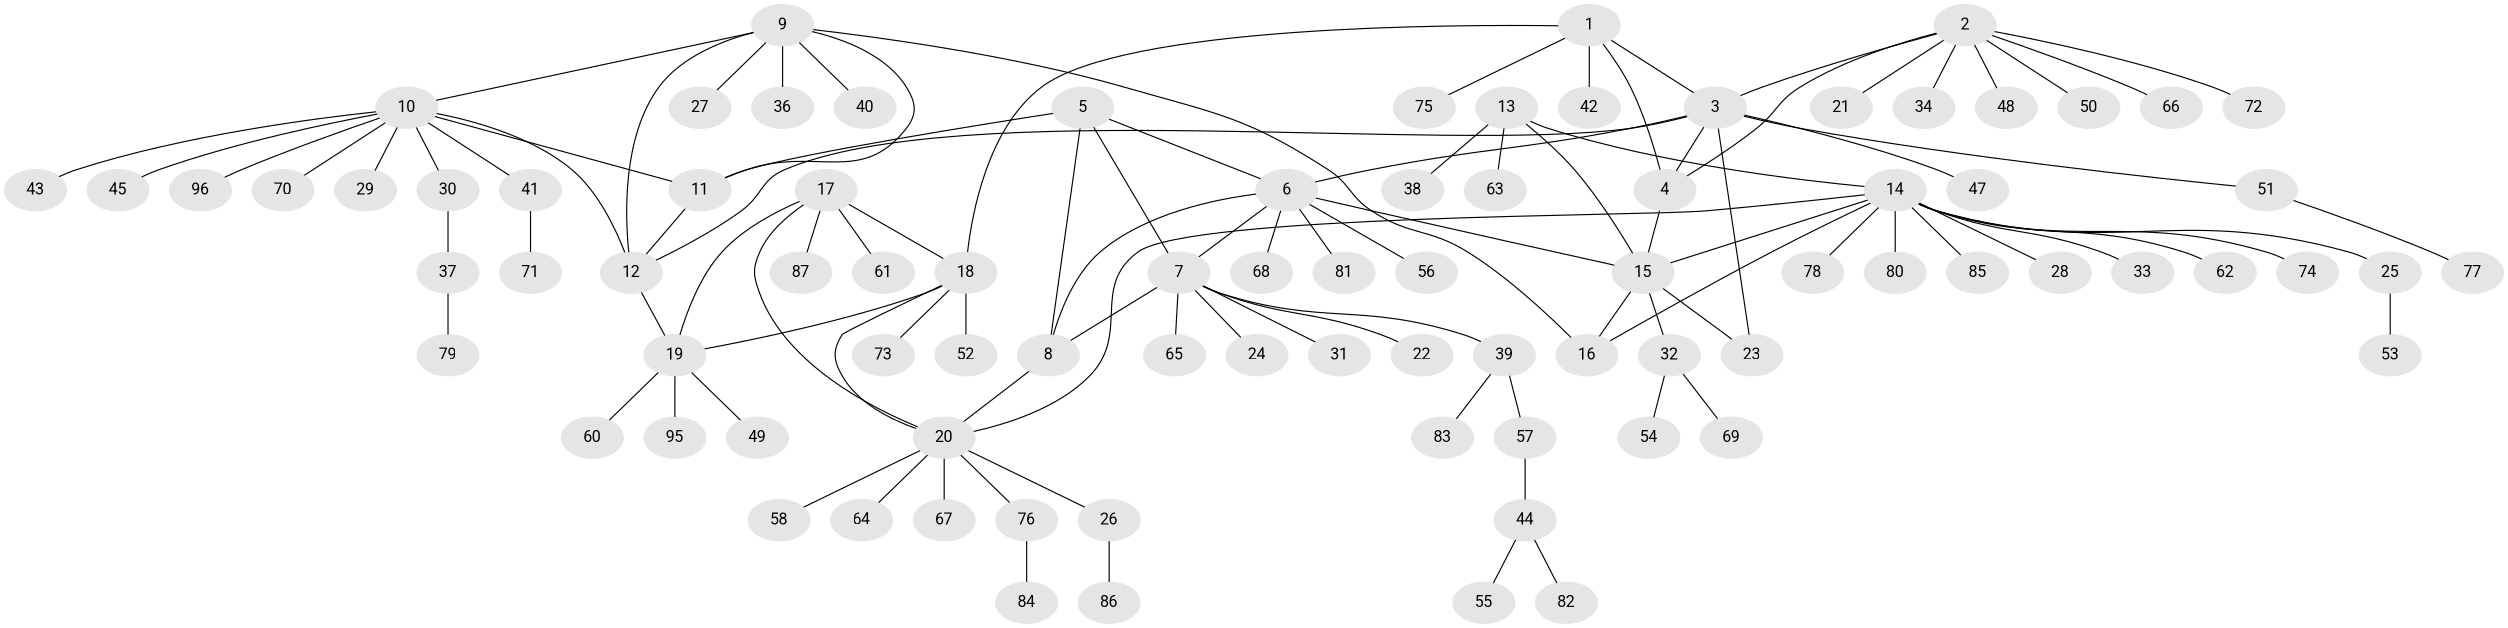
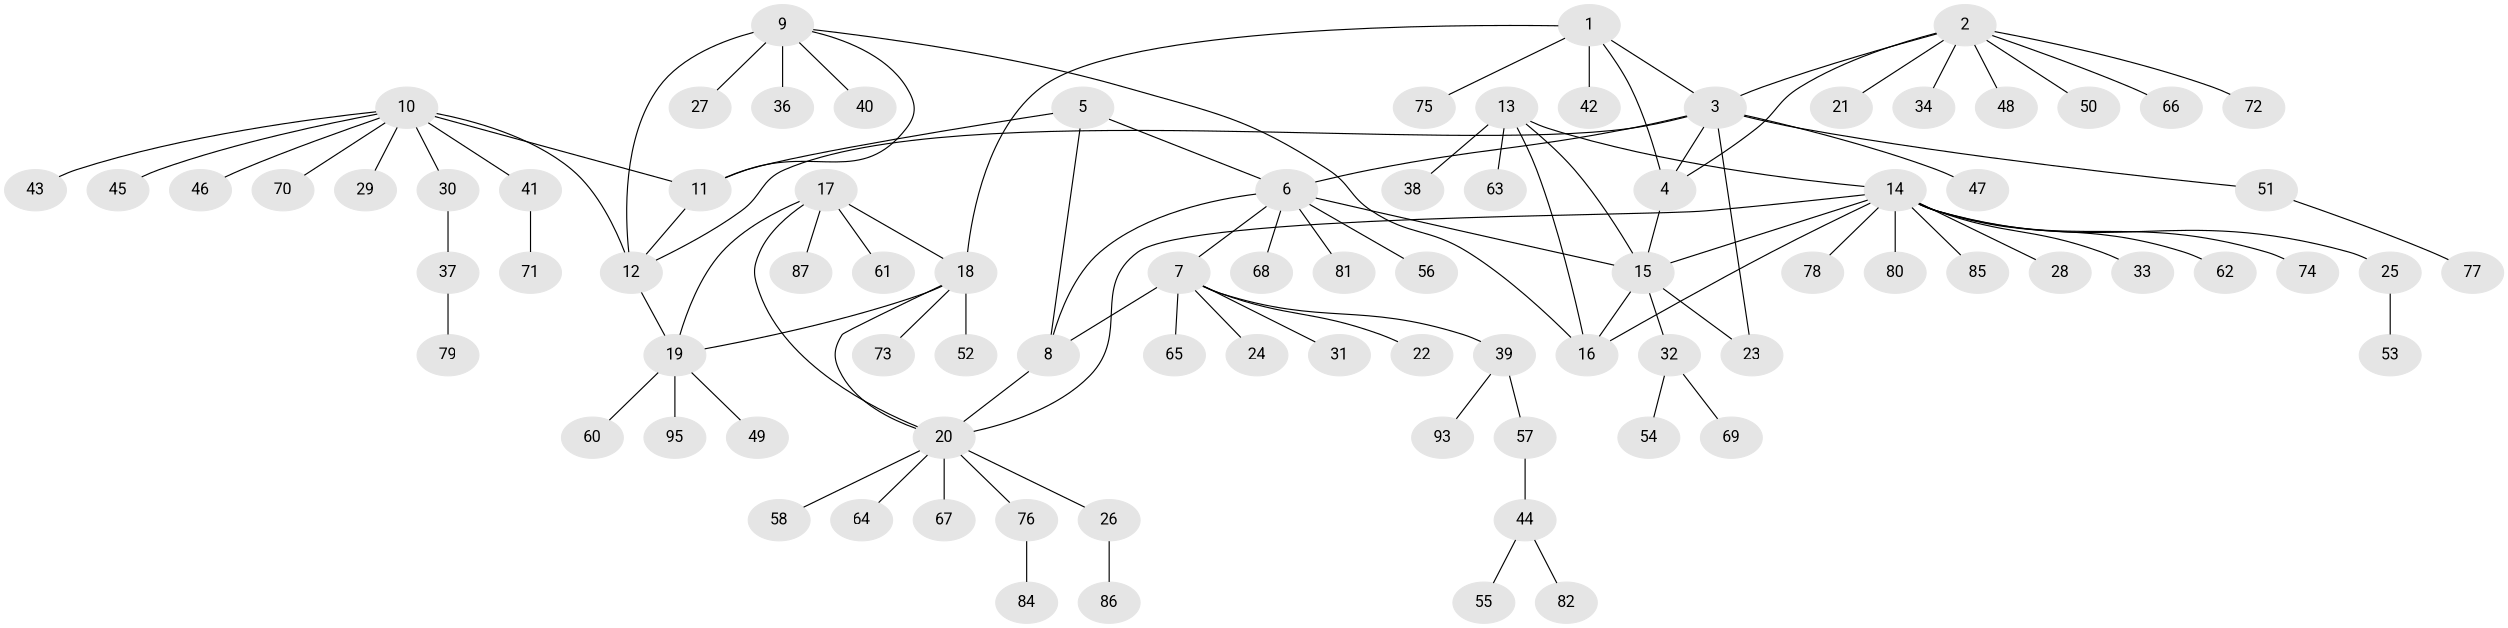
(595, 66) -> none
(201, 190) -> (201, 190)
(1131, 190) -> none
none -> (1556, 229)
(1443, 438) -> (1443, 438)
